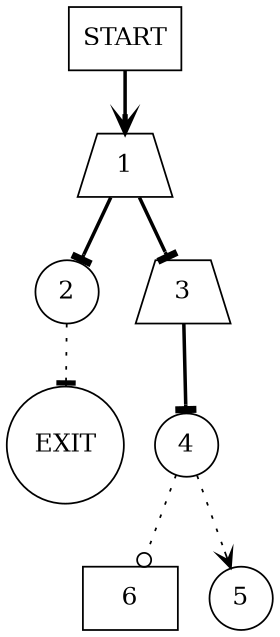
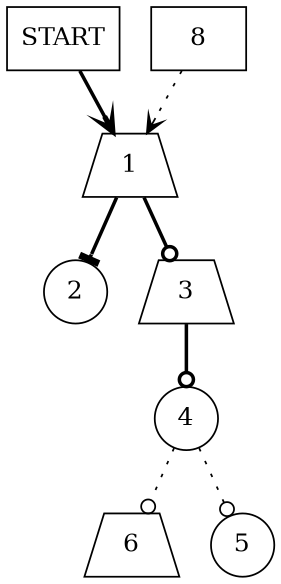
none -> (199, 39)
(152, 225) -> (155, 222)
(185, 364) -> (186, 348)
(65, 445) -> none
(211, 514) -> (212, 475)
(130, 598) -> (132, 545)
